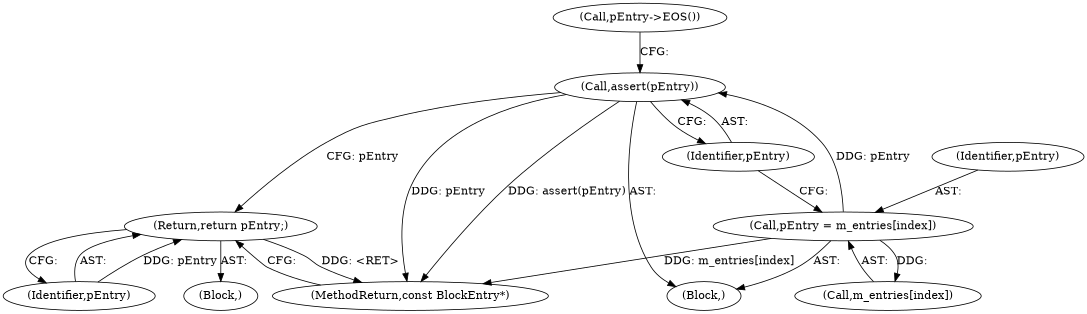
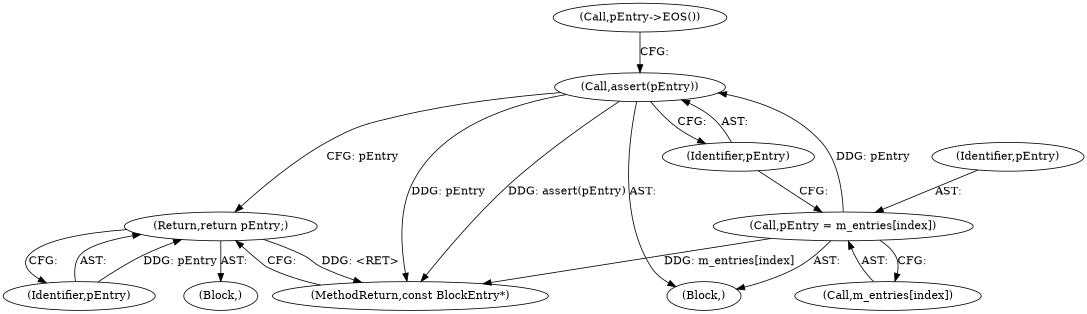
(914, 261) -> (914, 261)
